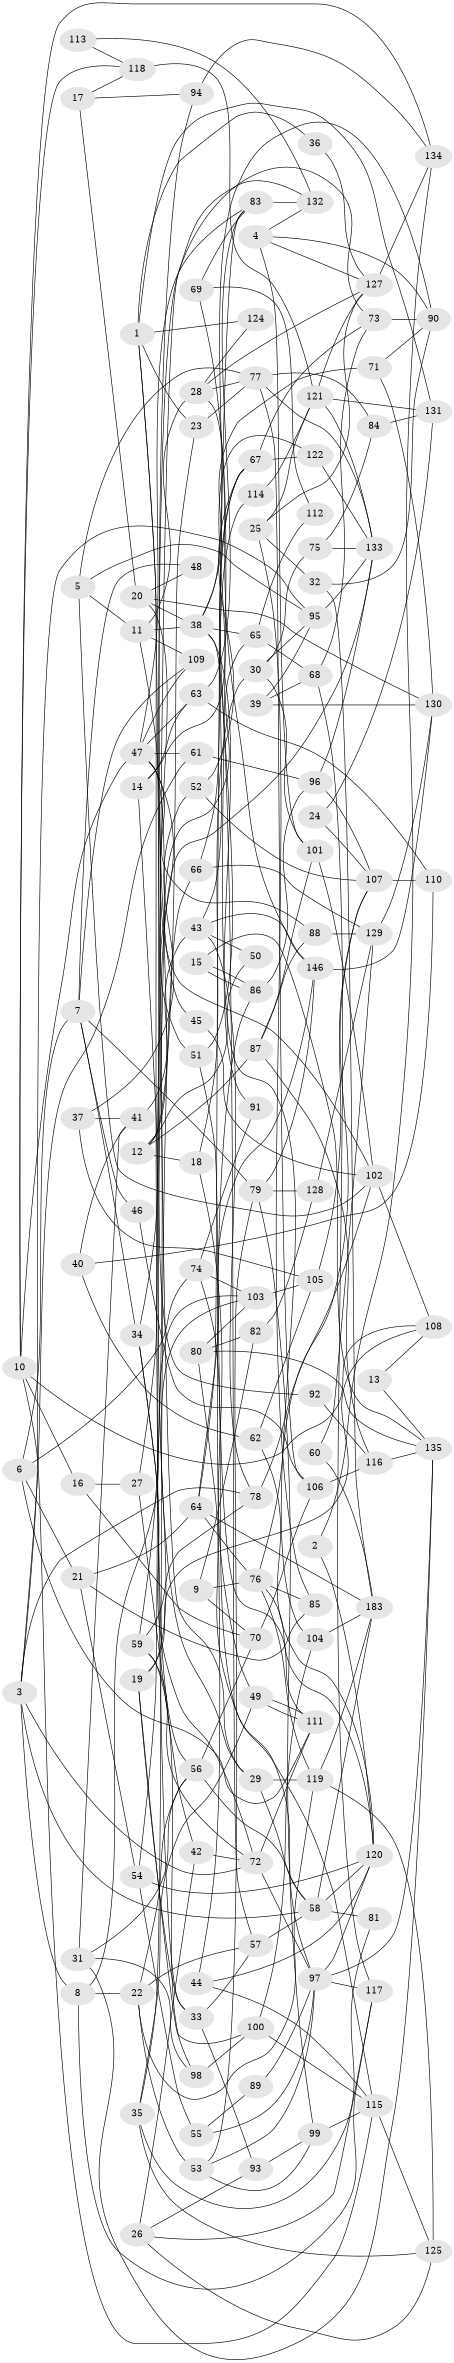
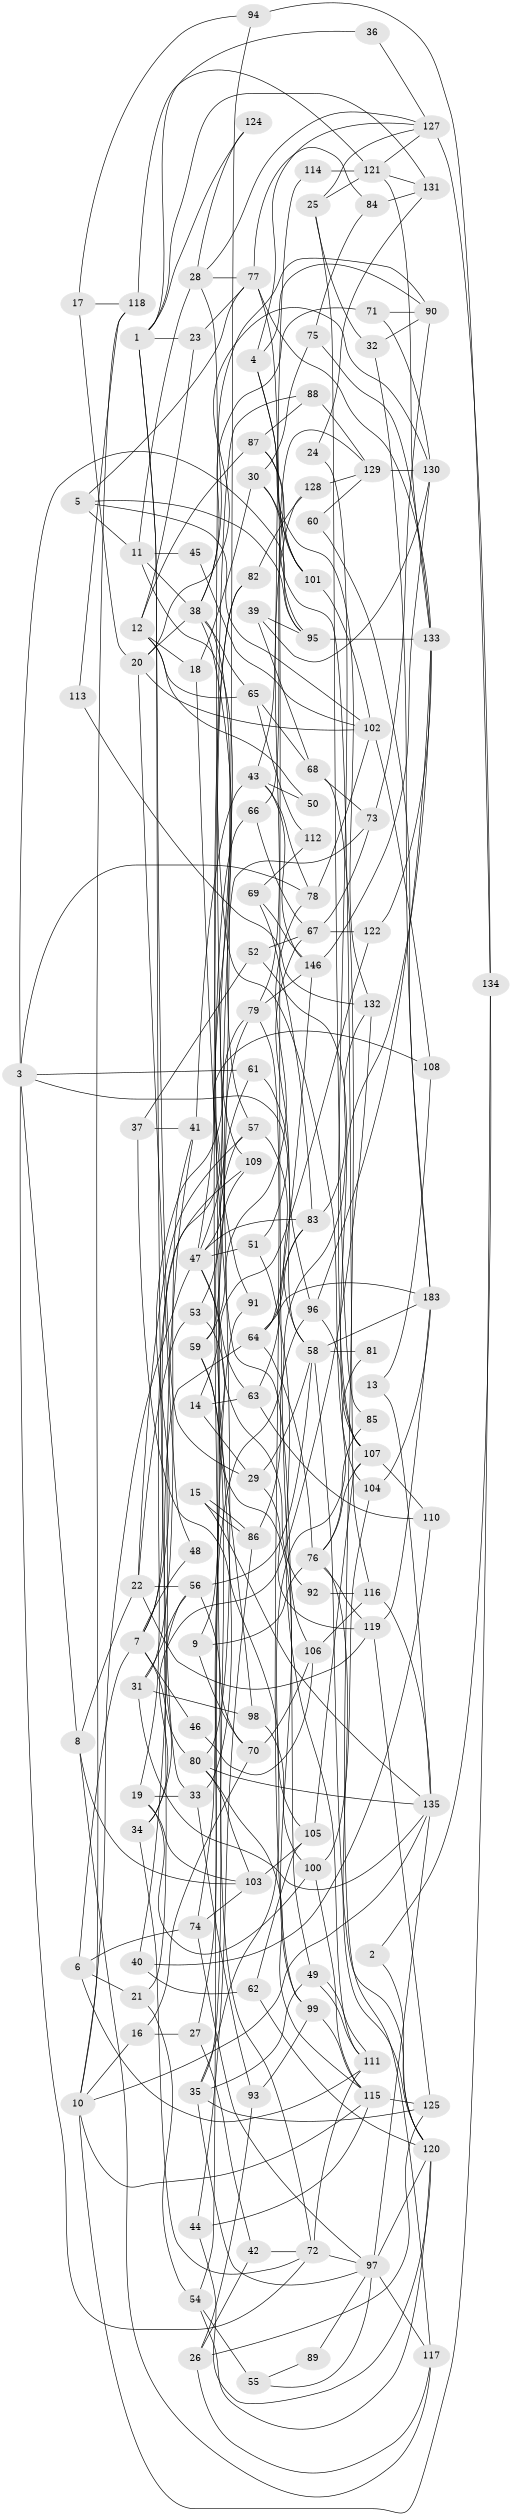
(109, 1173) -> (165, 1703)
(248, 1462) -> (279, 1996)
(196, 1643) -> none
(293, 2097) -> (225, 2242)
